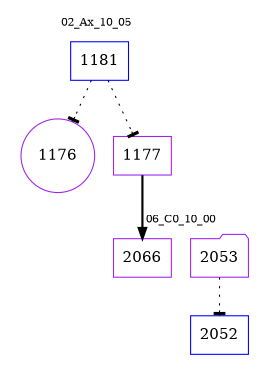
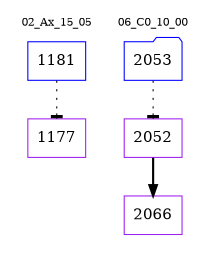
(96, 23) -> (57, 23)
(58, 156) -> none
(142, 194) -> (153, 171)
(220, 258) -> (153, 61)
(220, 335) -> (153, 138)
